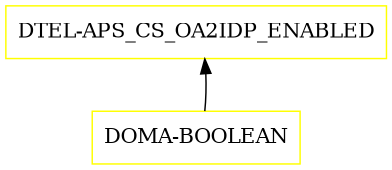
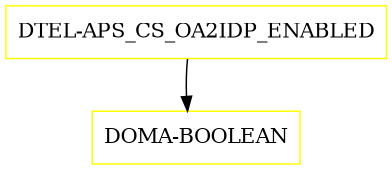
(206, 92) -> (186, 78)
